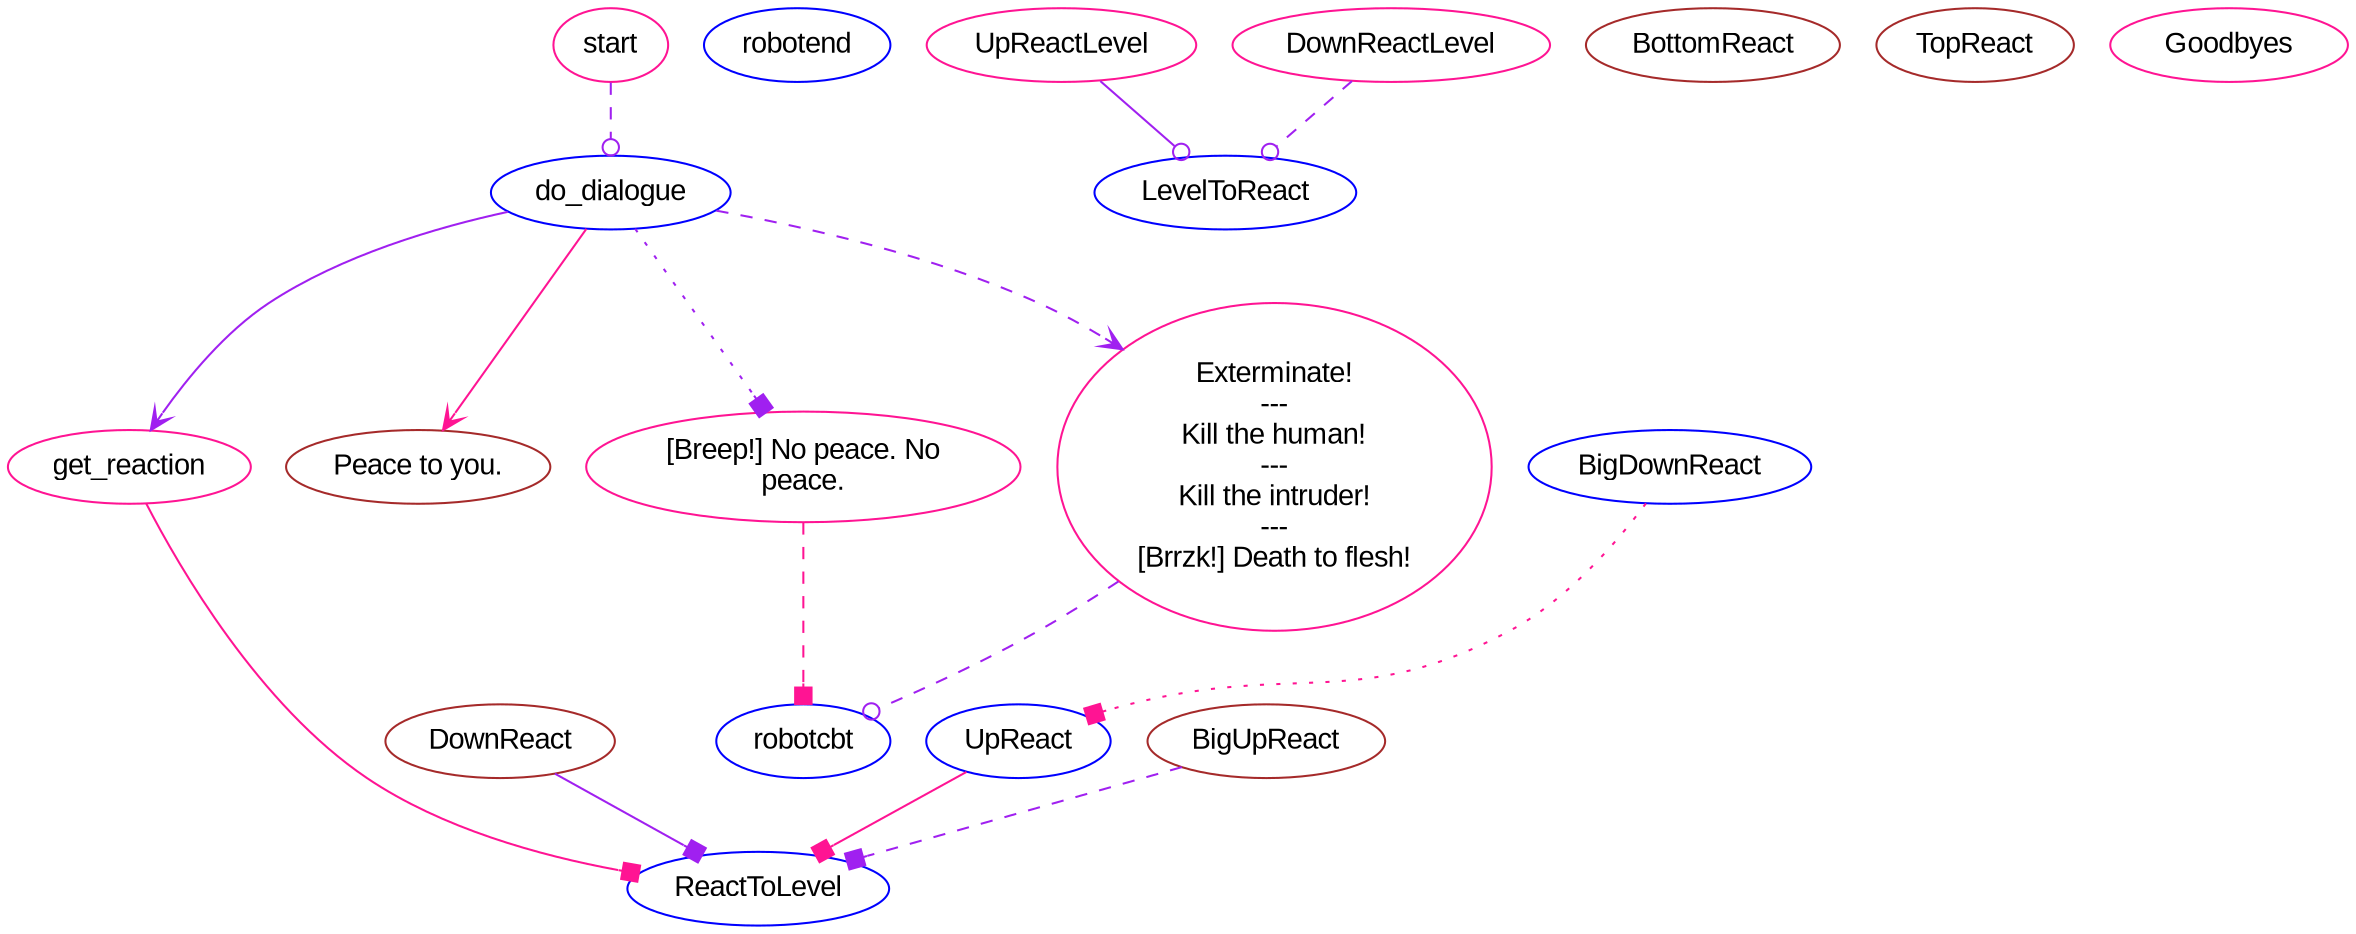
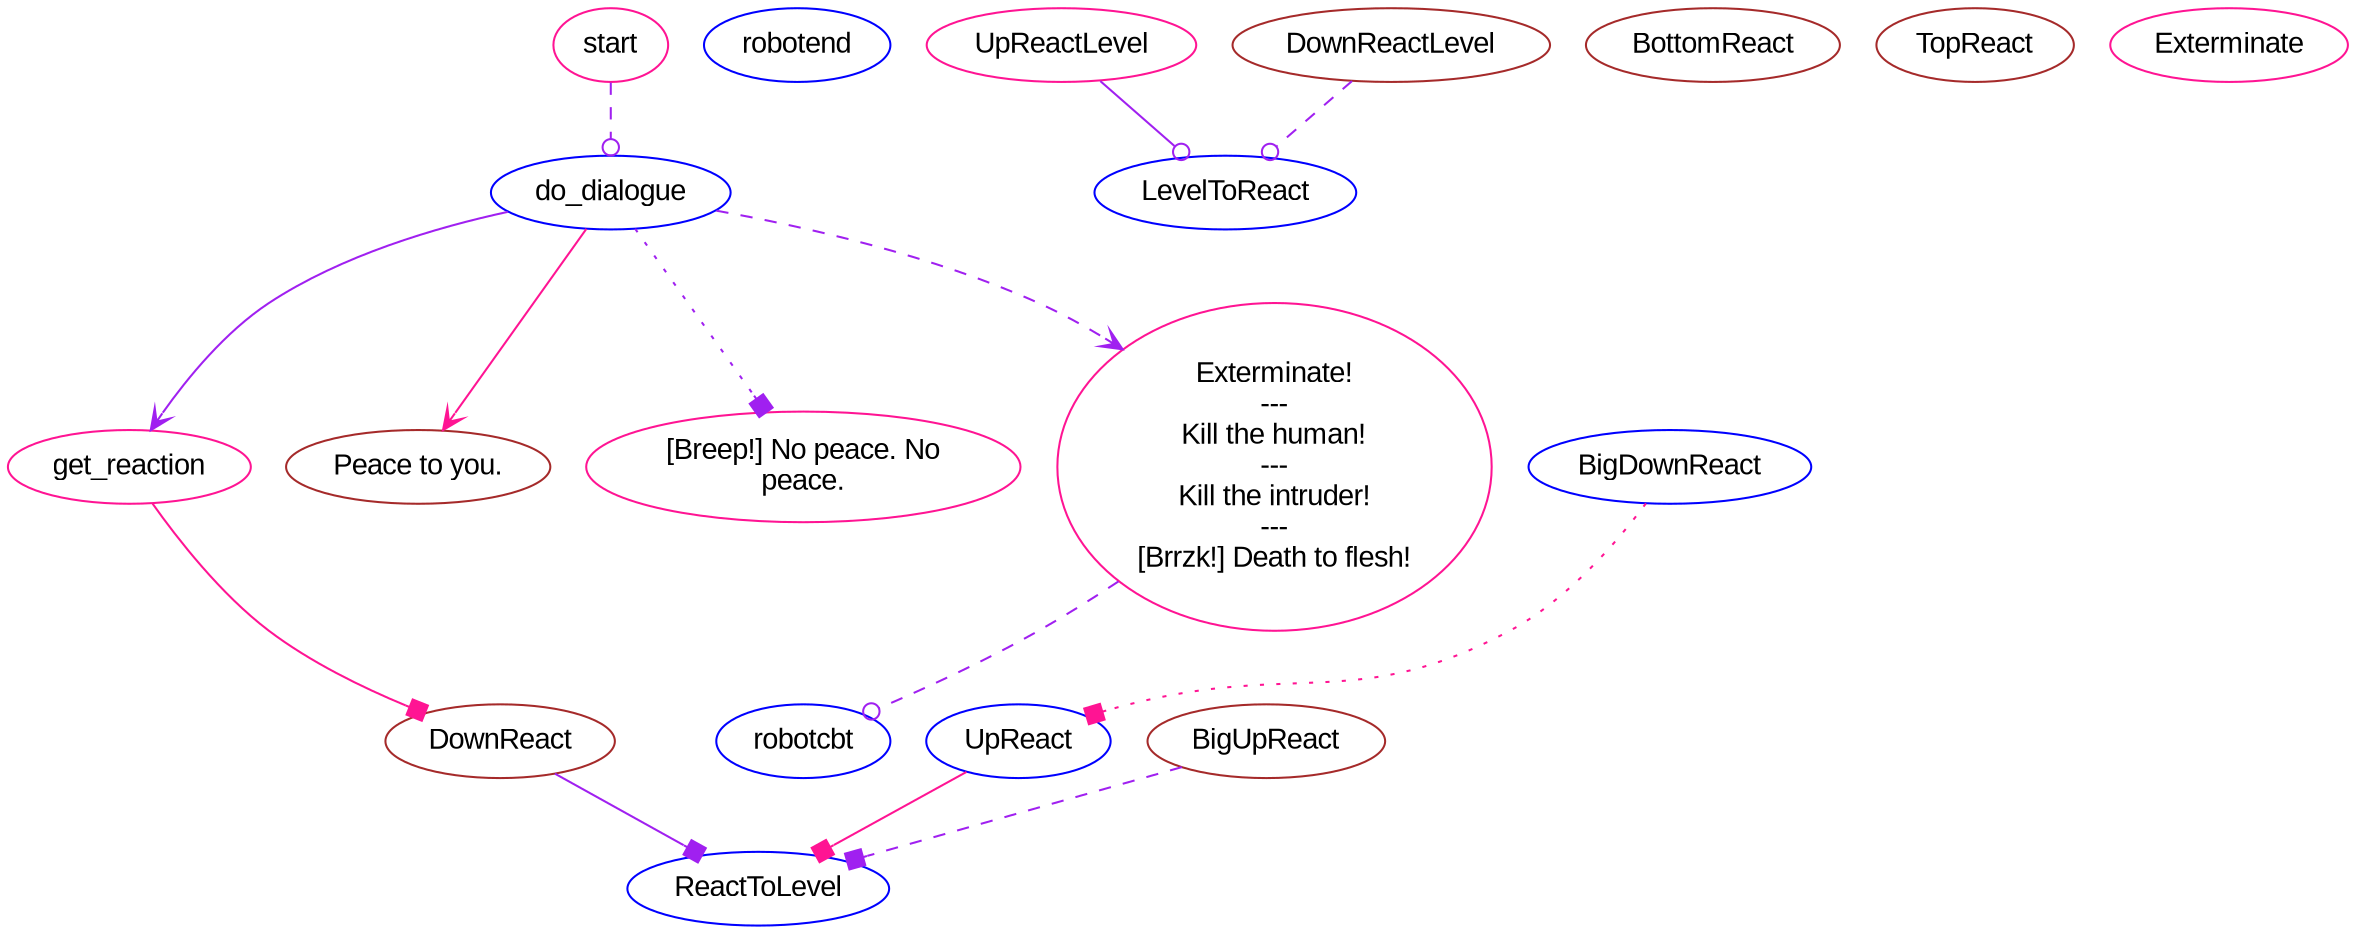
(1391, 45) -> (1391, 45)
(2229, 45) -> (2229, 45)
(803, 603) -> none
(333, 752) -> (262, 626)
